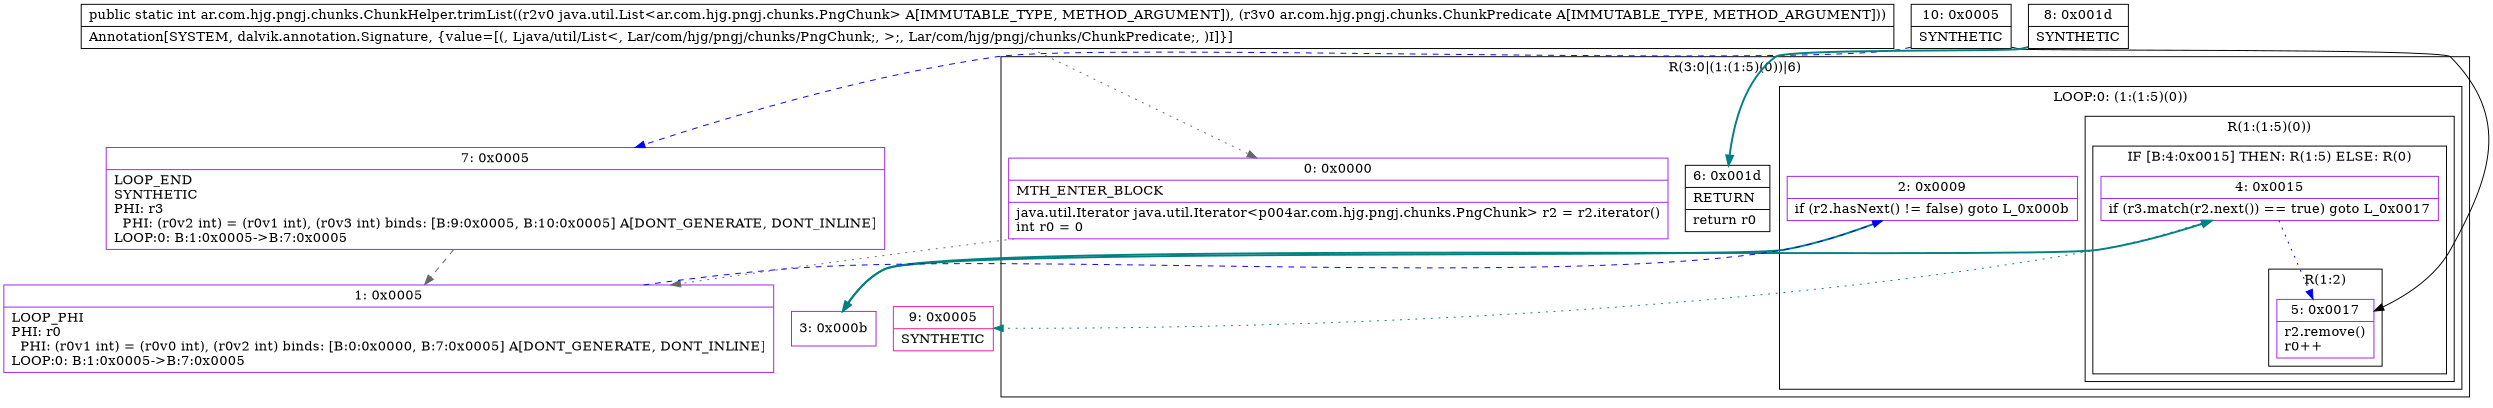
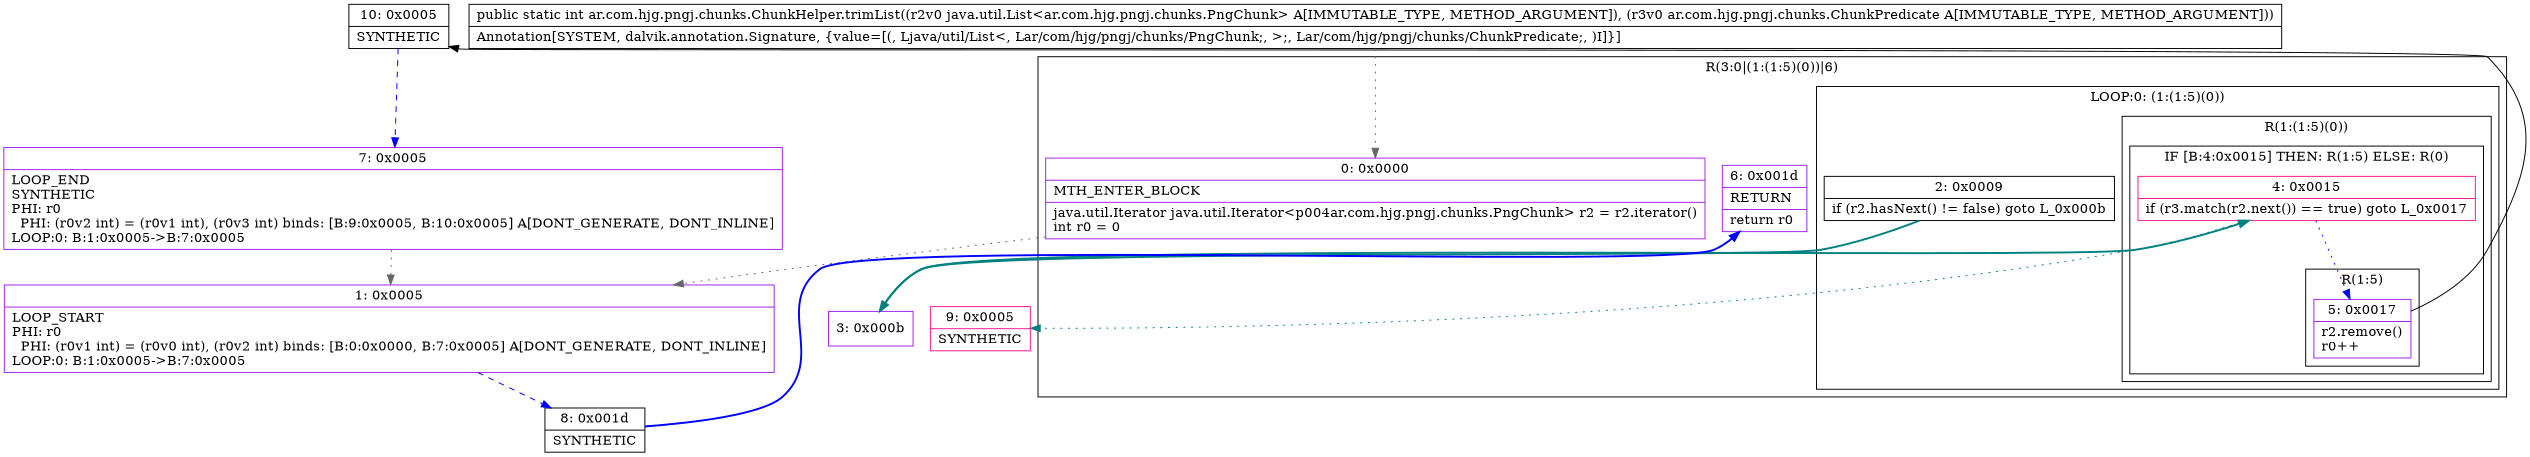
(1919, 51) -> (957, 257)
(2289, 51) -> (1628, 50)
(1728, 198) -> (1765, 198)
(1932, 198) -> (1969, 198)
(2270, 198) -> (2307, 198)
(141, 209) -> (39, 209)
(442, 263) -> (391, 262)
(1260, 267) -> (510, 388)
(2325, 280) -> (2362, 280)
(48, 318) -> (58, 318)
